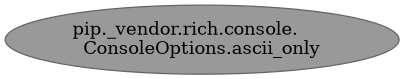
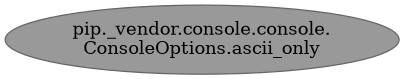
(202, 40) -> (202, 40)
